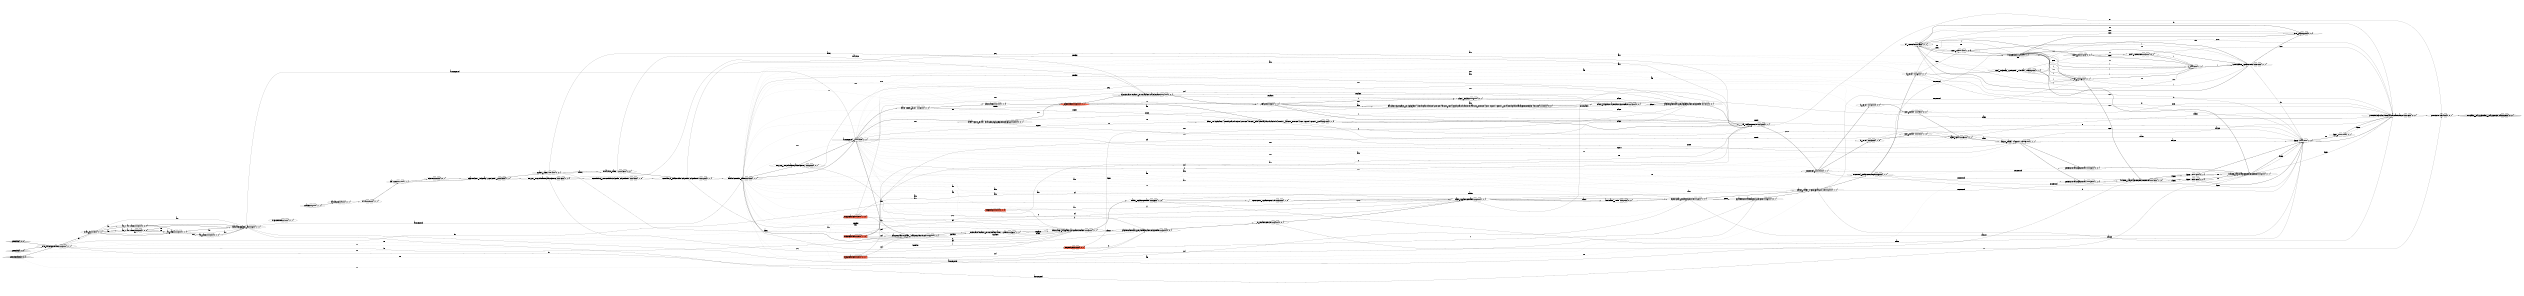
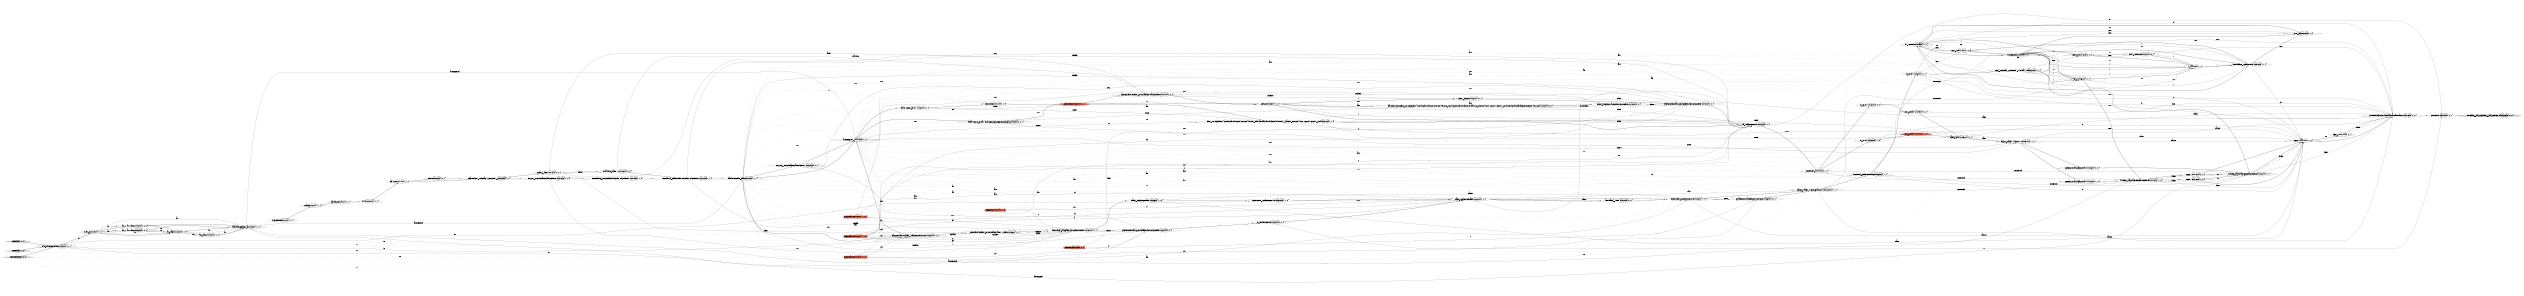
(1916, 134) -> (1916, 134)
none -> (297, 213)
